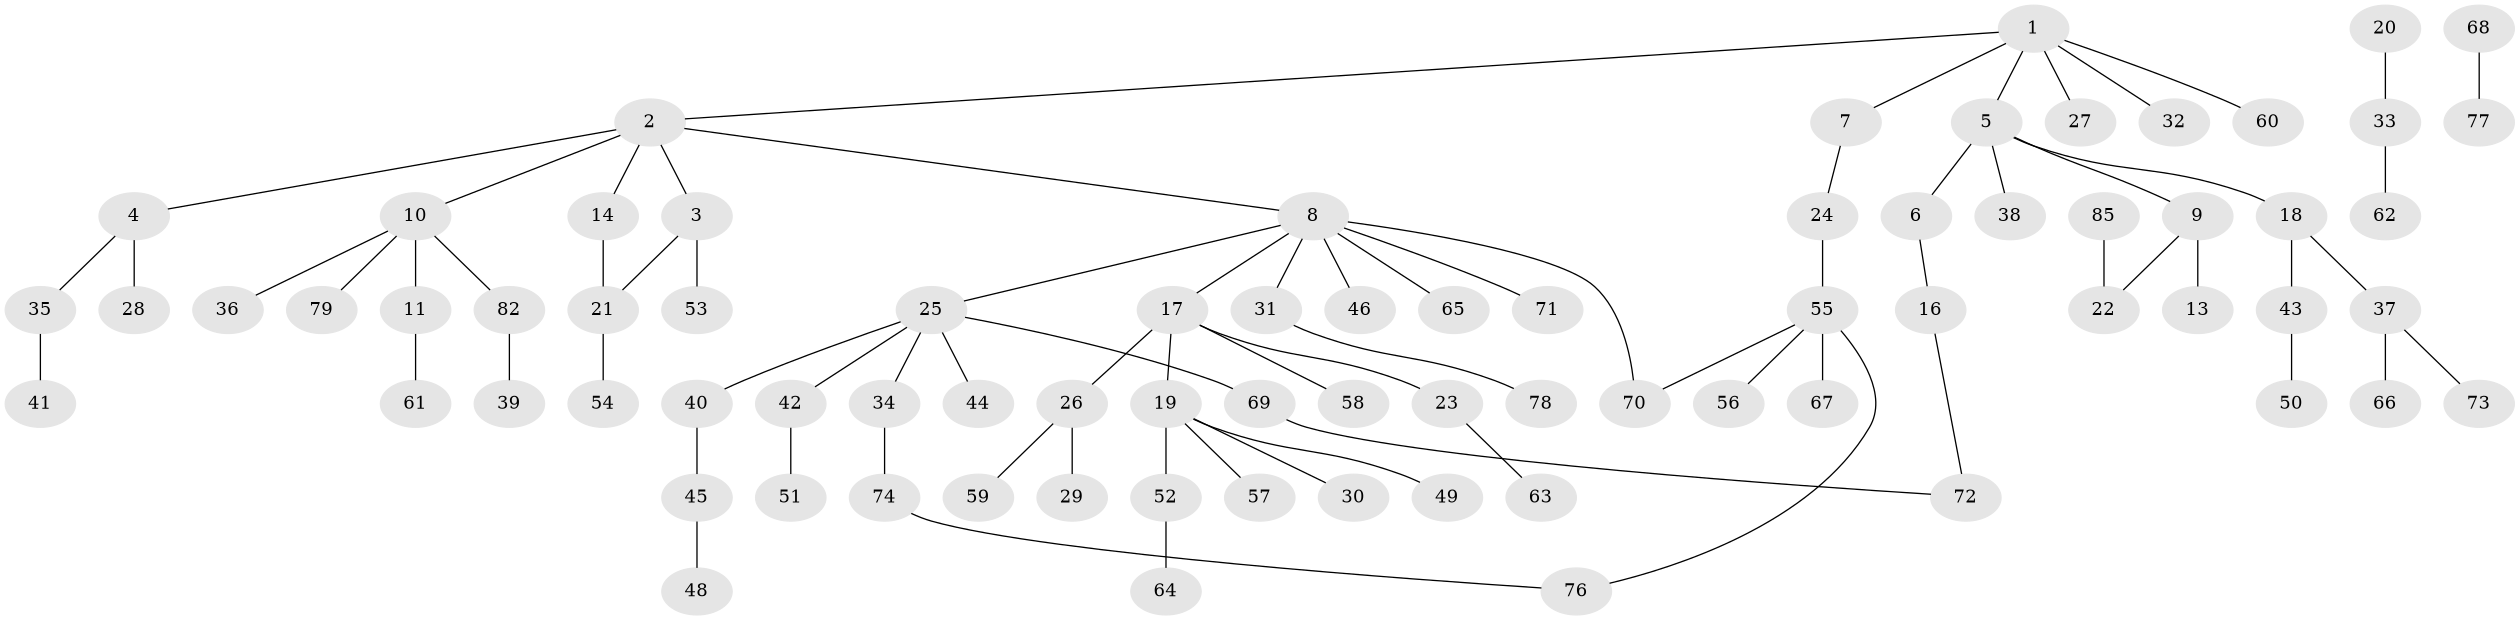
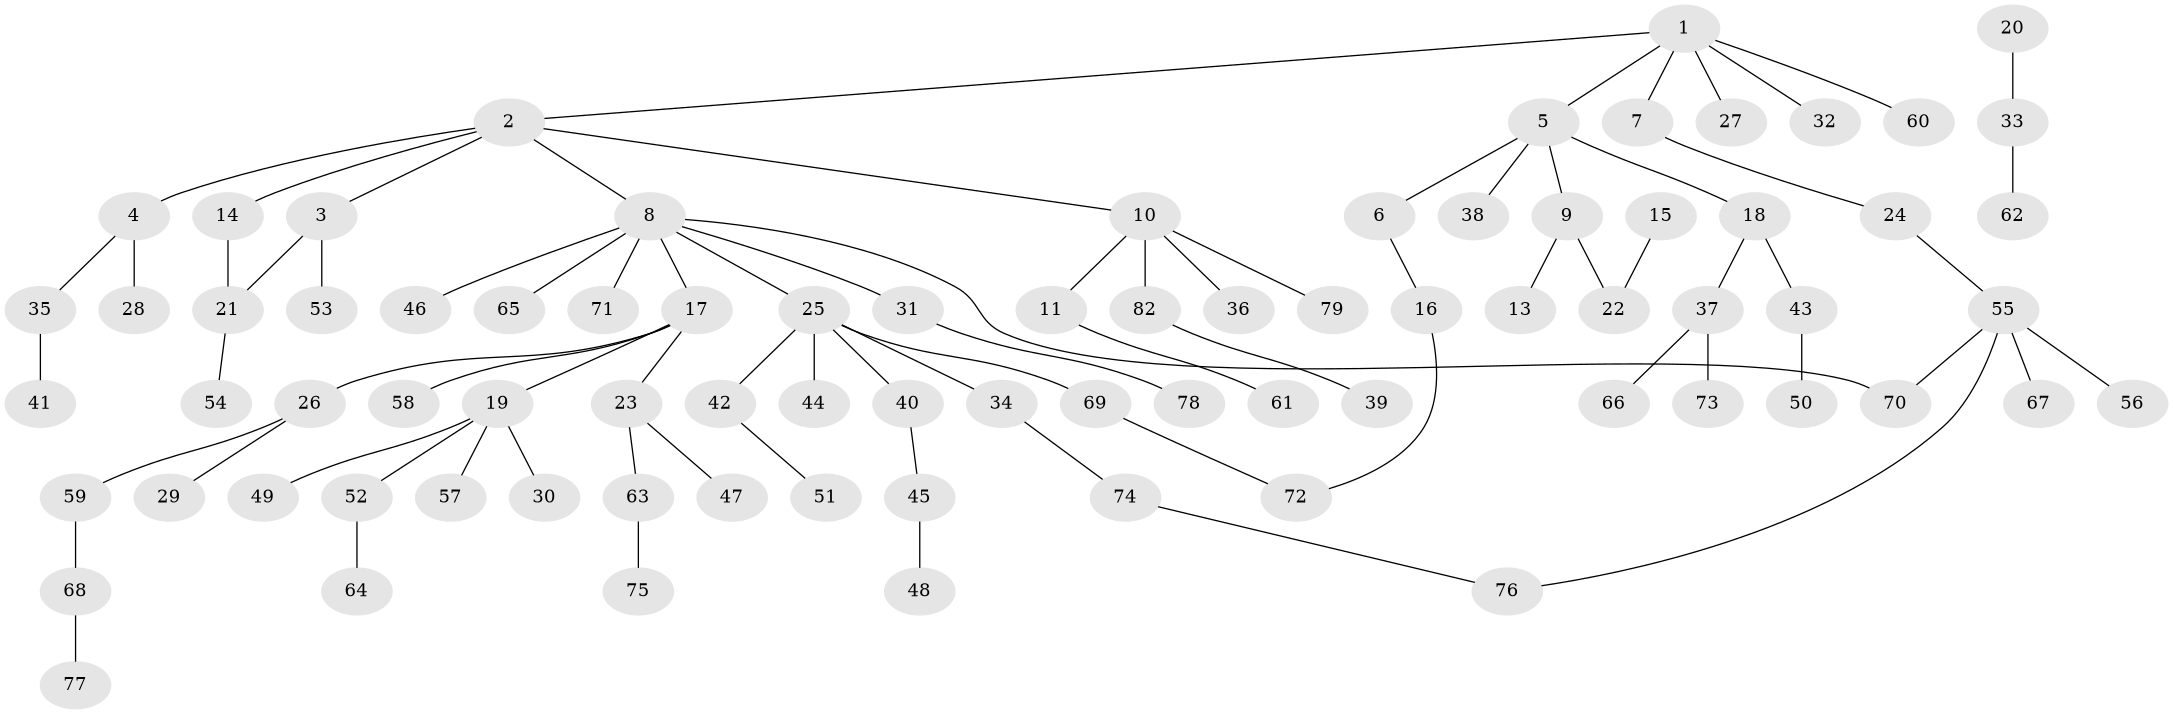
(2104, 216) -> (1661, 216)
none -> (732, 498)
none -> (76, 545)
none -> (638, 591)
